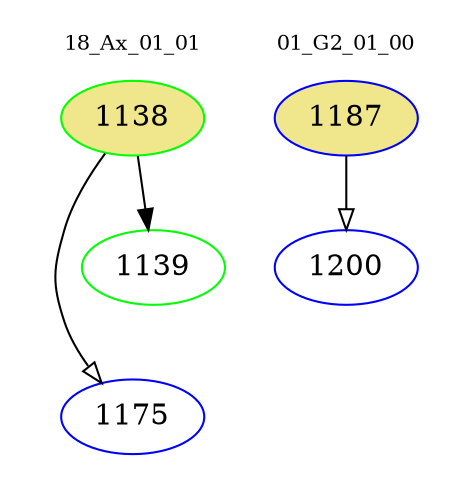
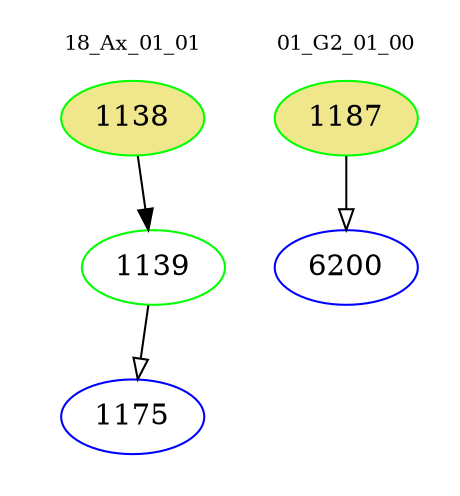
(346, 118) -> (346, 118)
(57, 258) -> (145, 332)
(346, 267) -> (346, 267)
